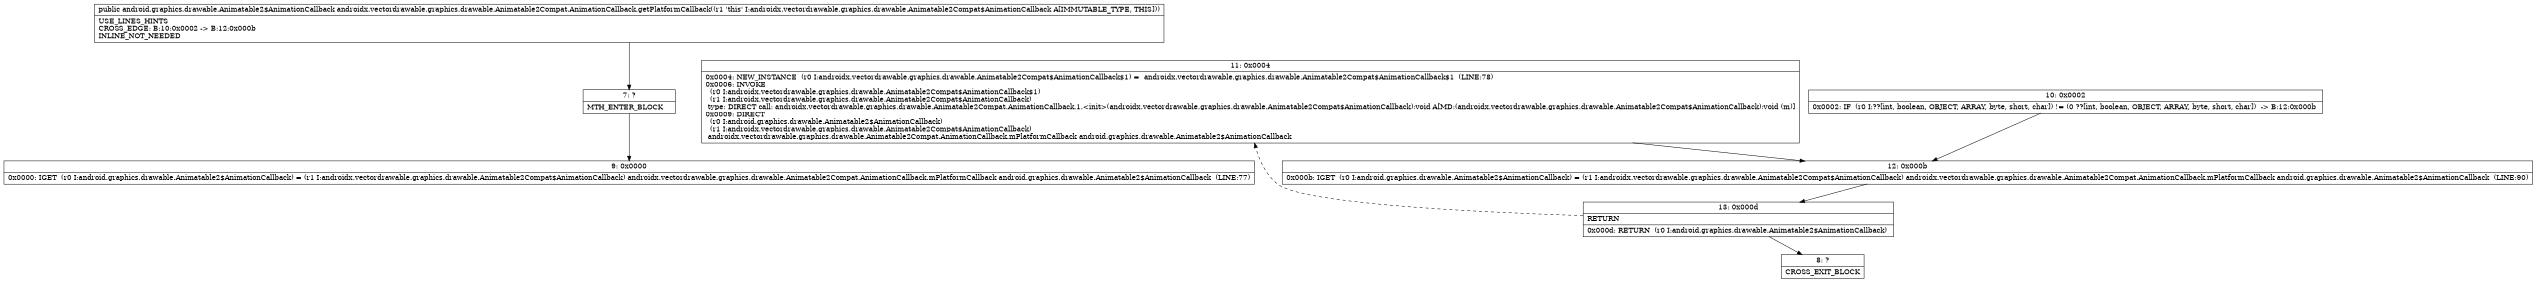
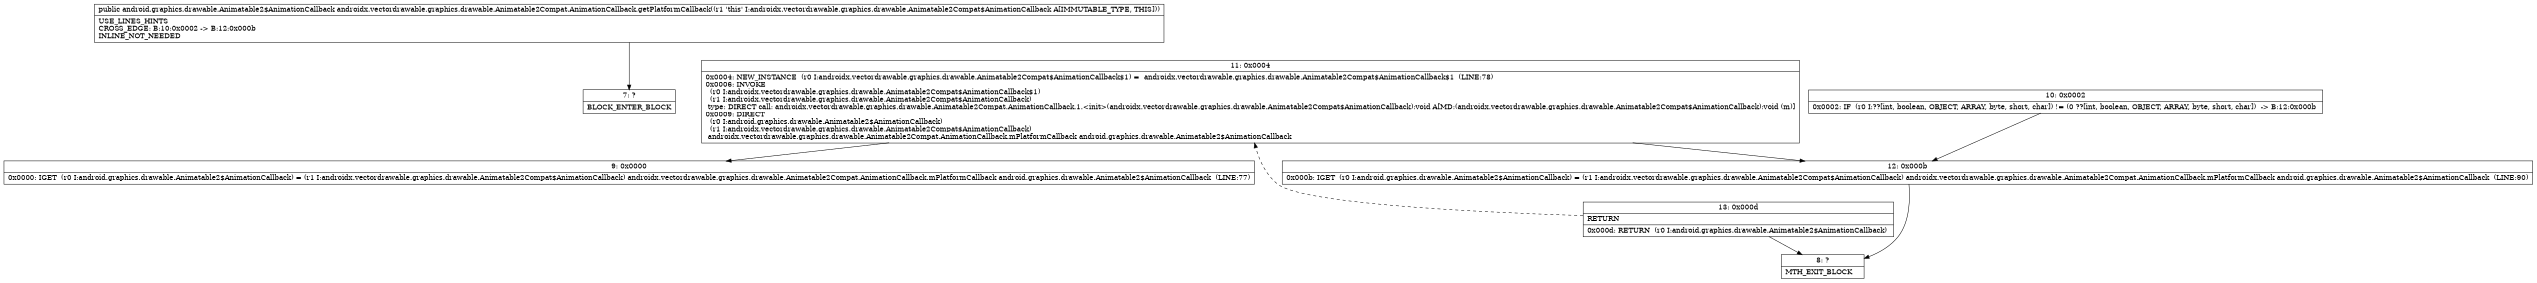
(625, 107) -> (629, 107)
(629, 135) -> (810, 152)
(1836, 192) -> (1903, 228)
(1823, 272) -> (1819, 272)
